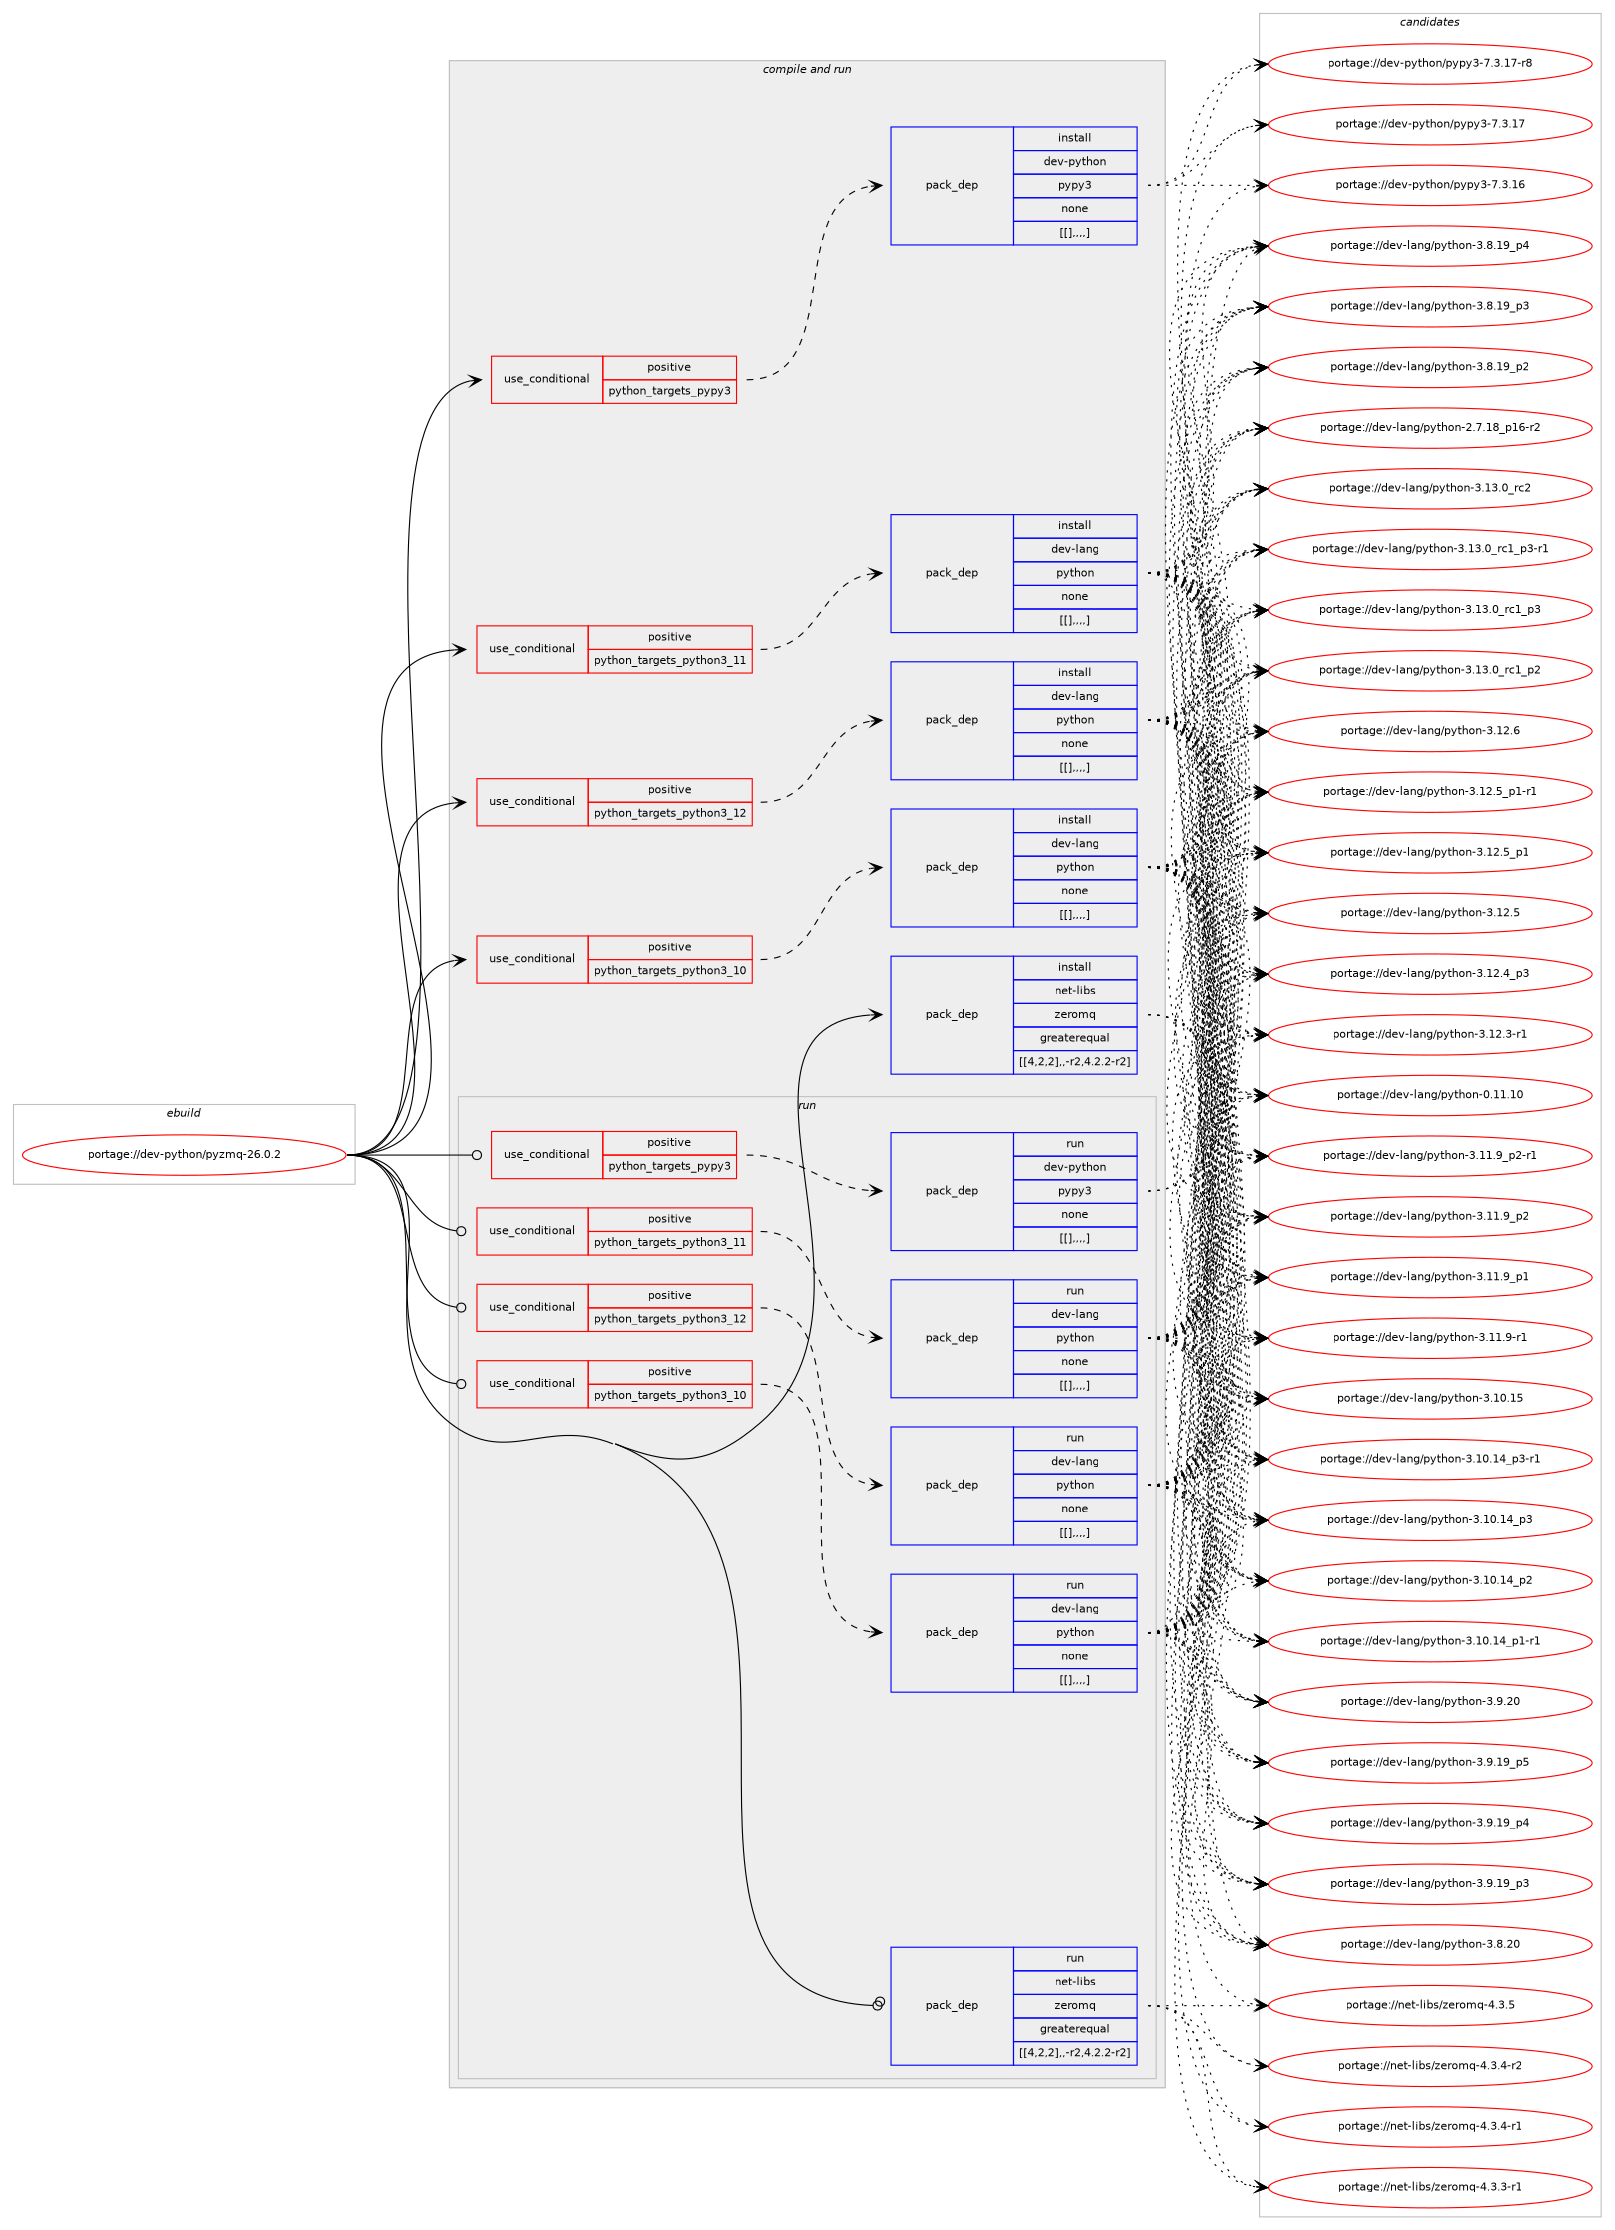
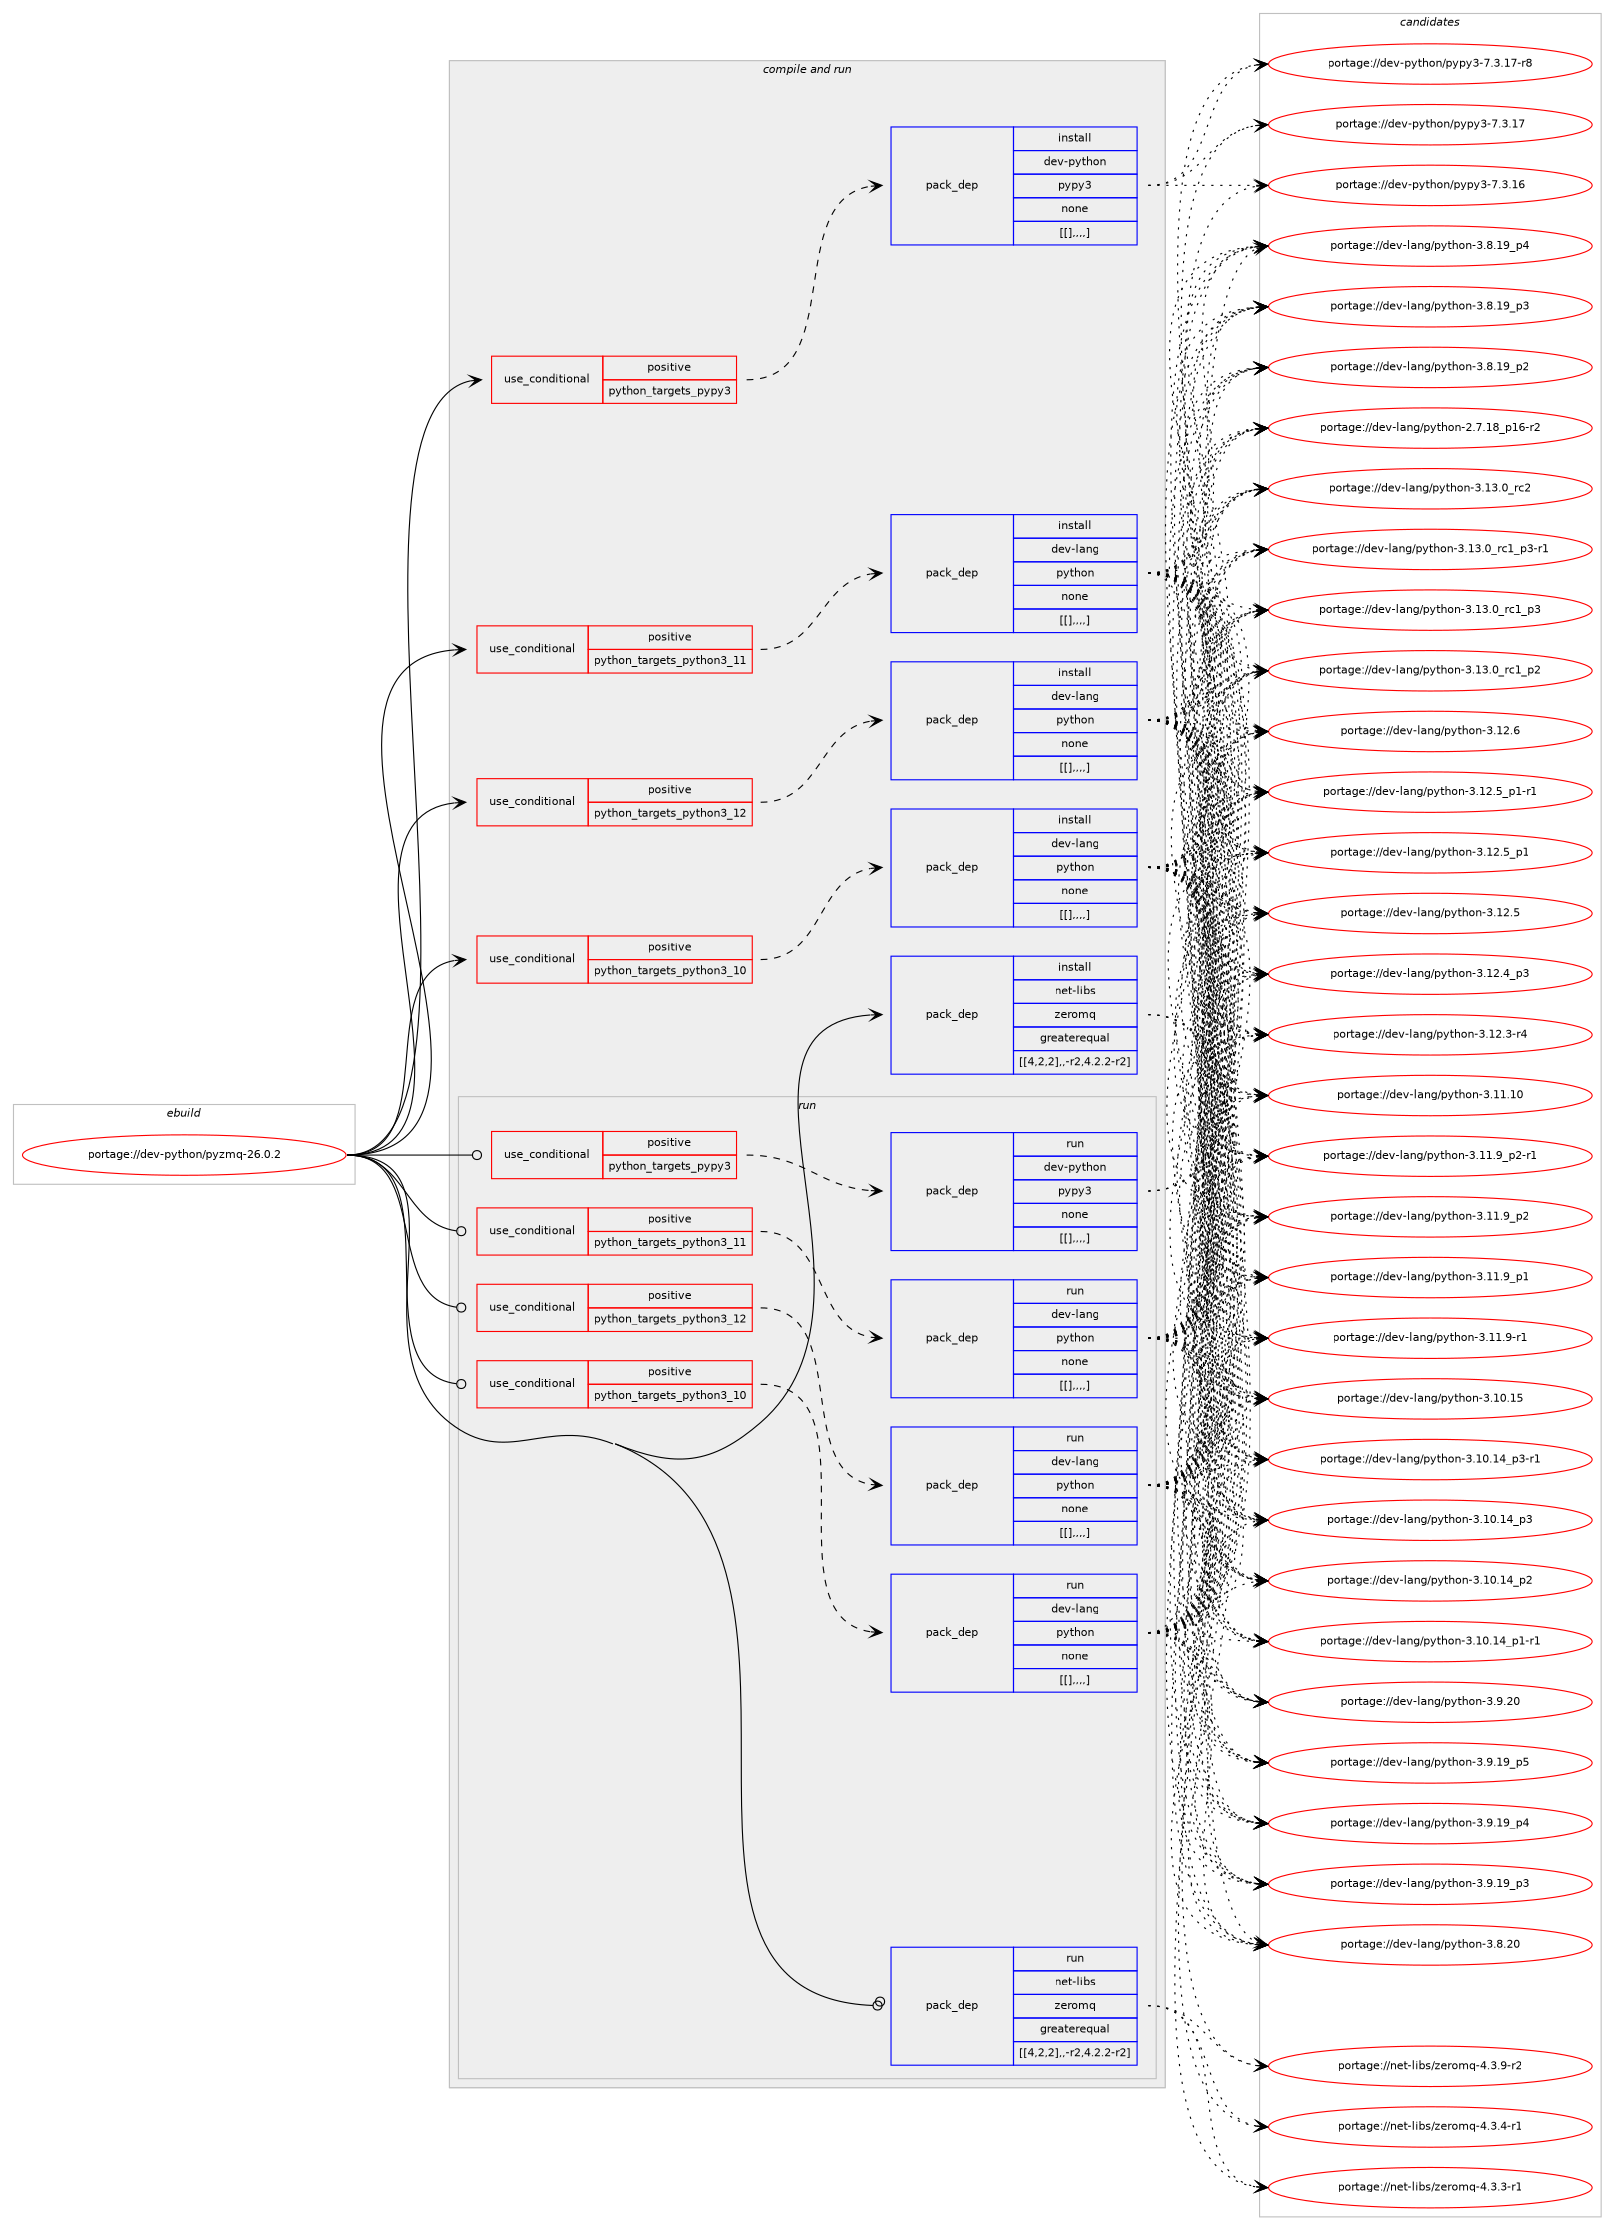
(1430, 1035) -> (1430, 1035)
(1430, 1096) -> (1430, 1096)
(1430, 2006) -> none
(1430, 2066) -> (1430, 2066)
